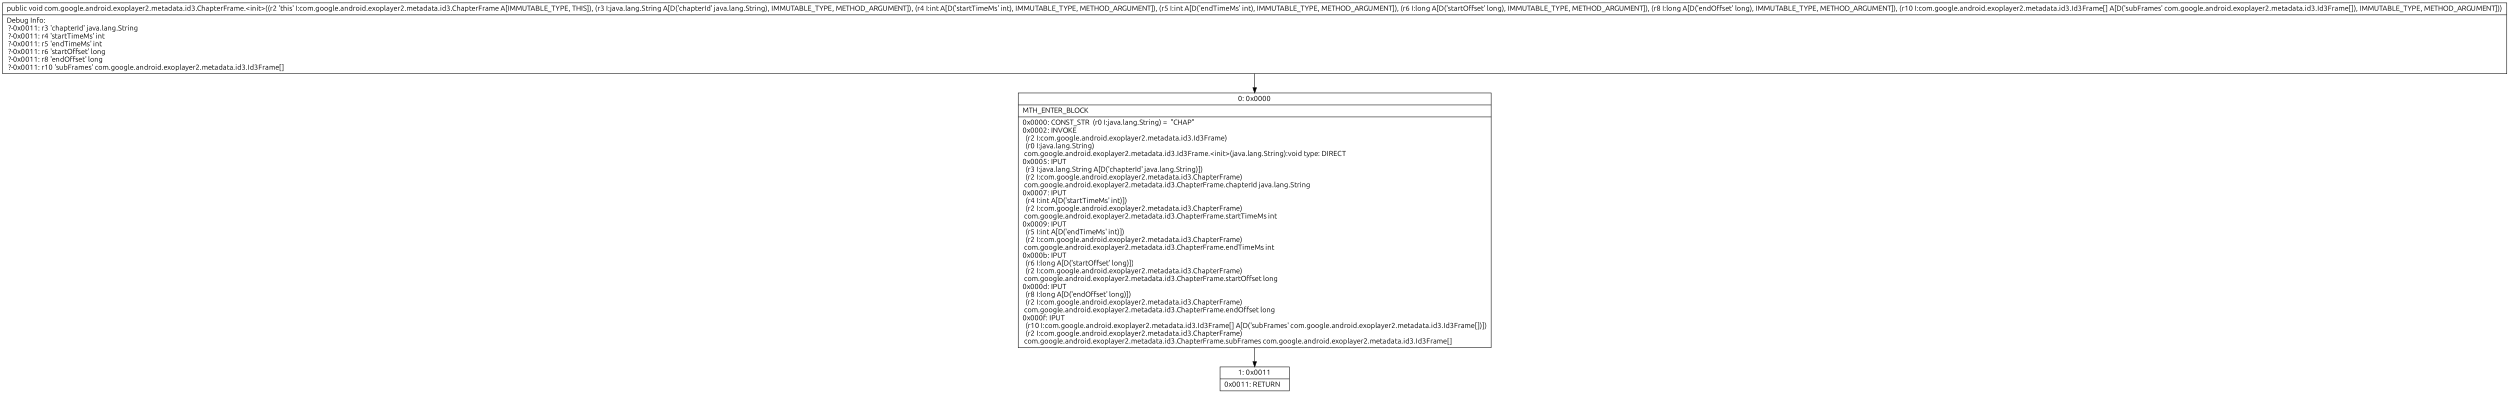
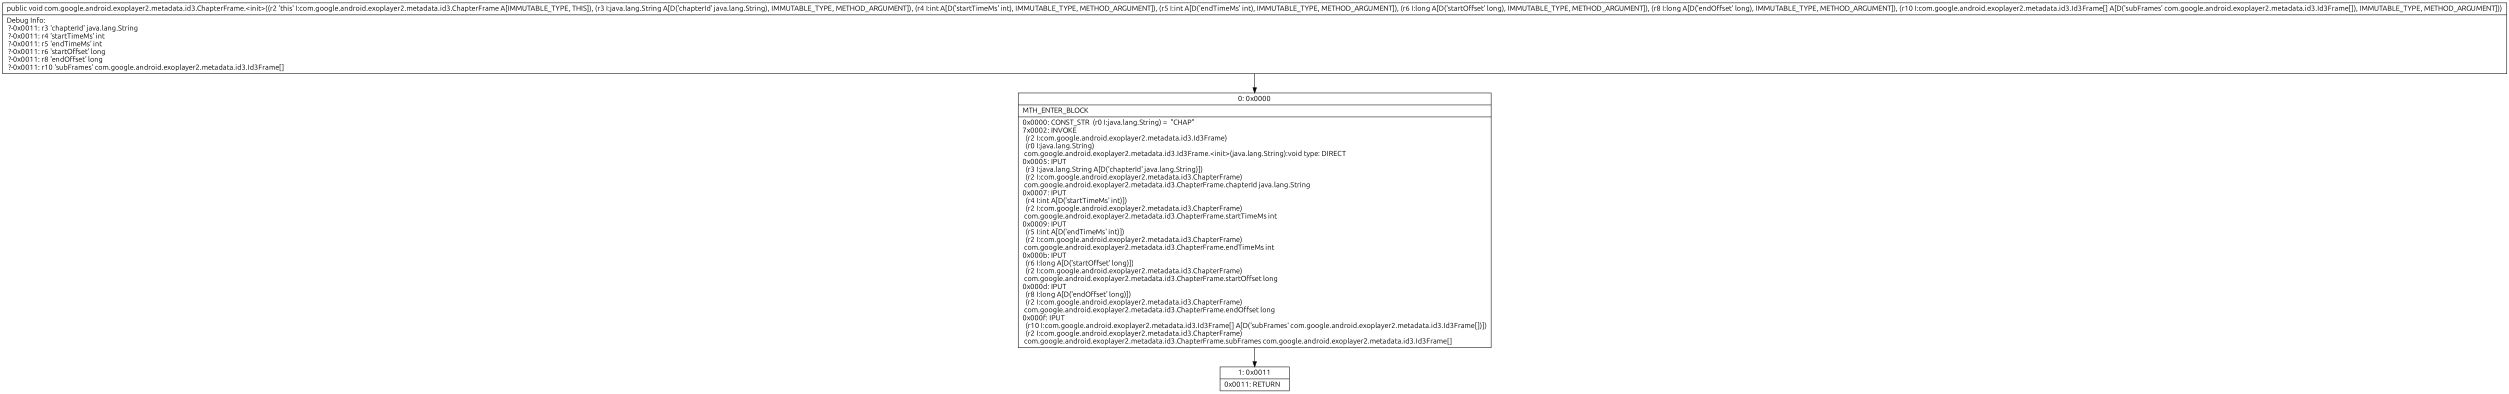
(1051, 130) -> (1051, 130)
